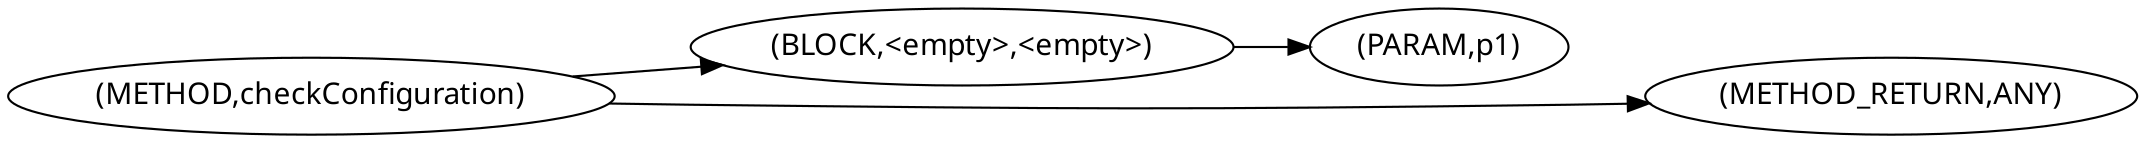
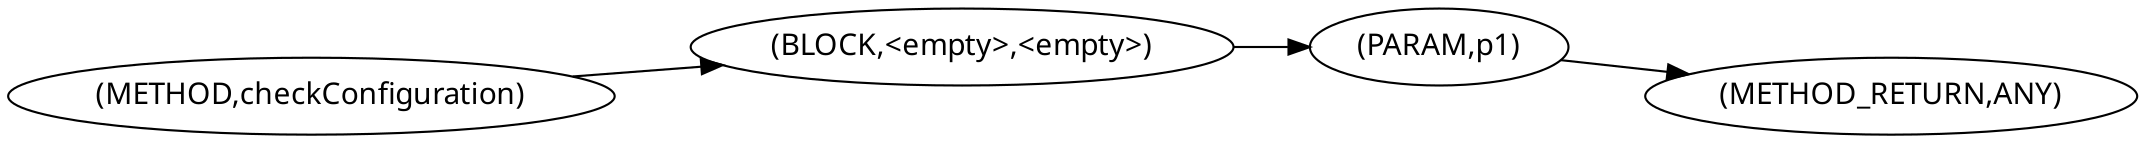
(1118, 108) -> (1614, 66)
